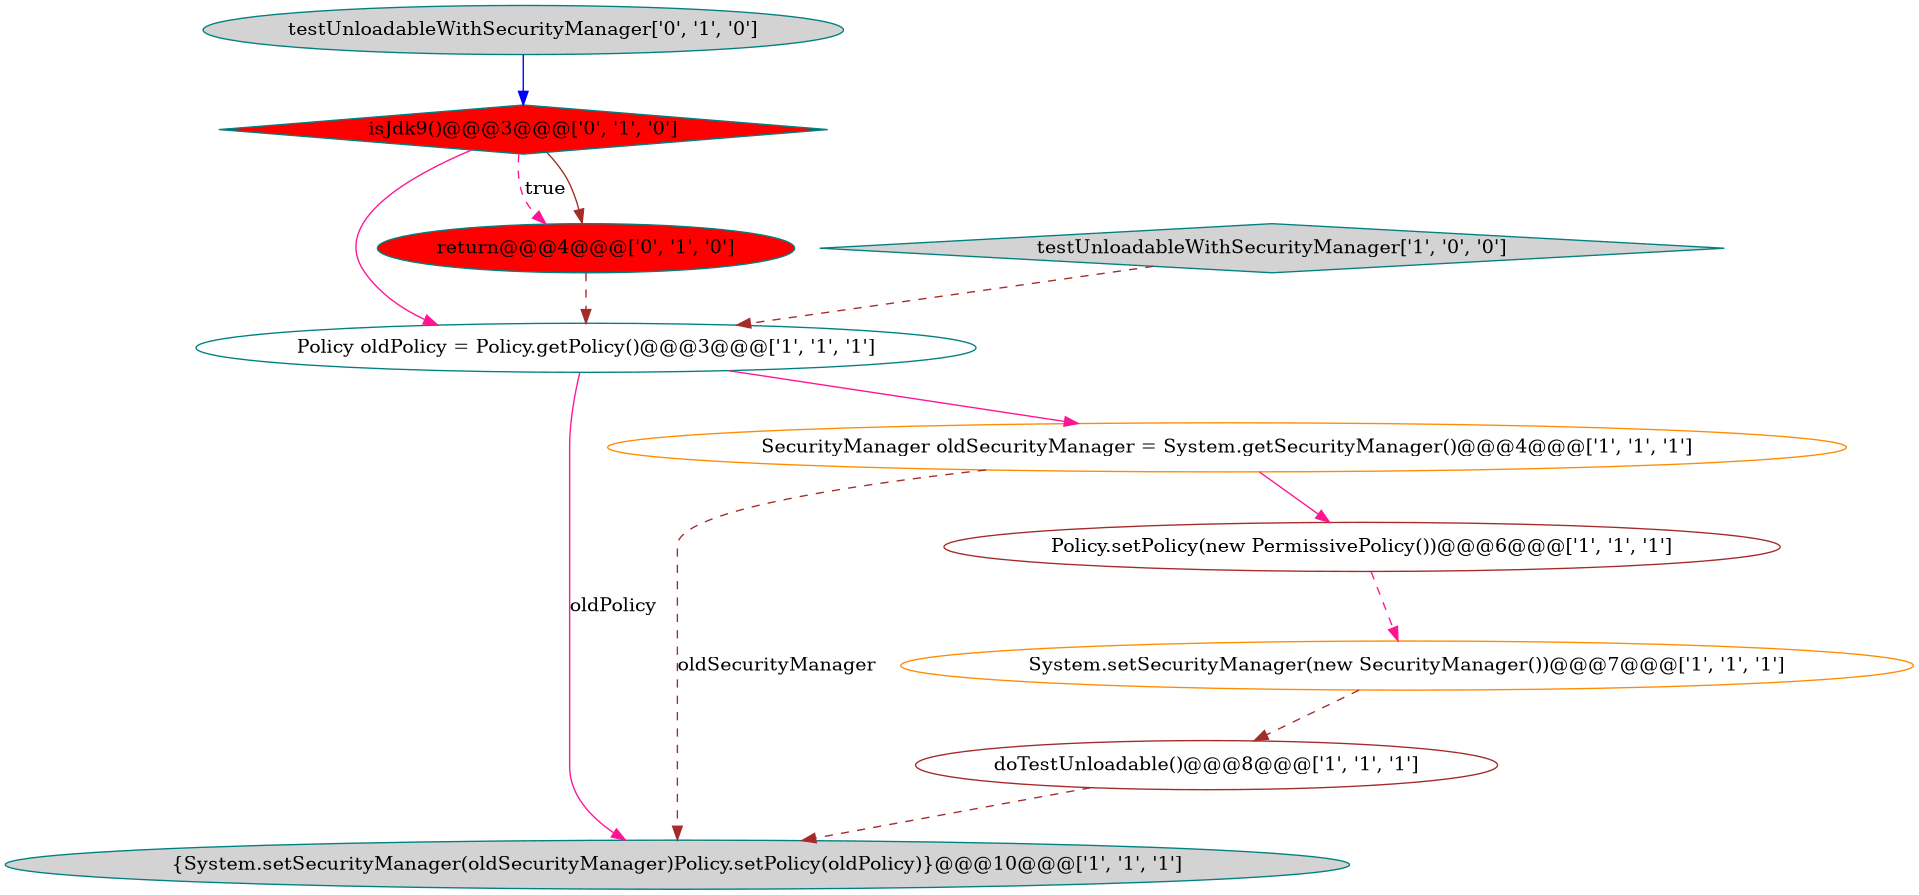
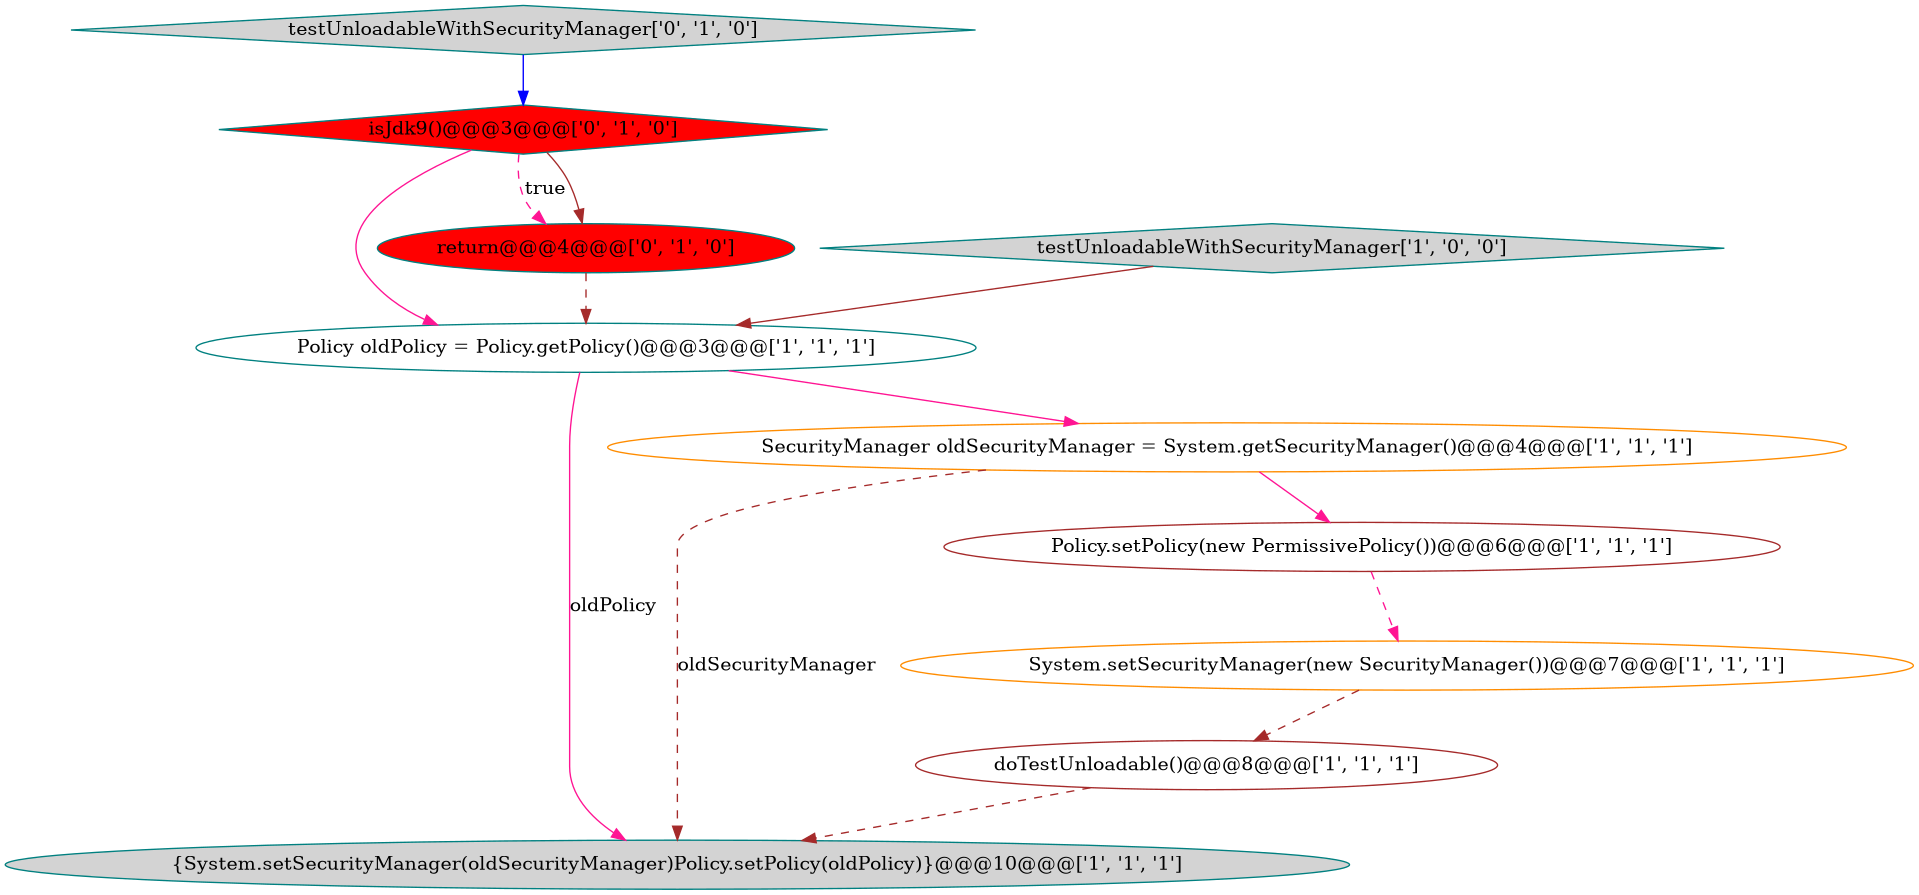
(523, 30) -> (523, 30)
(952, 295) -> (952, 295)
